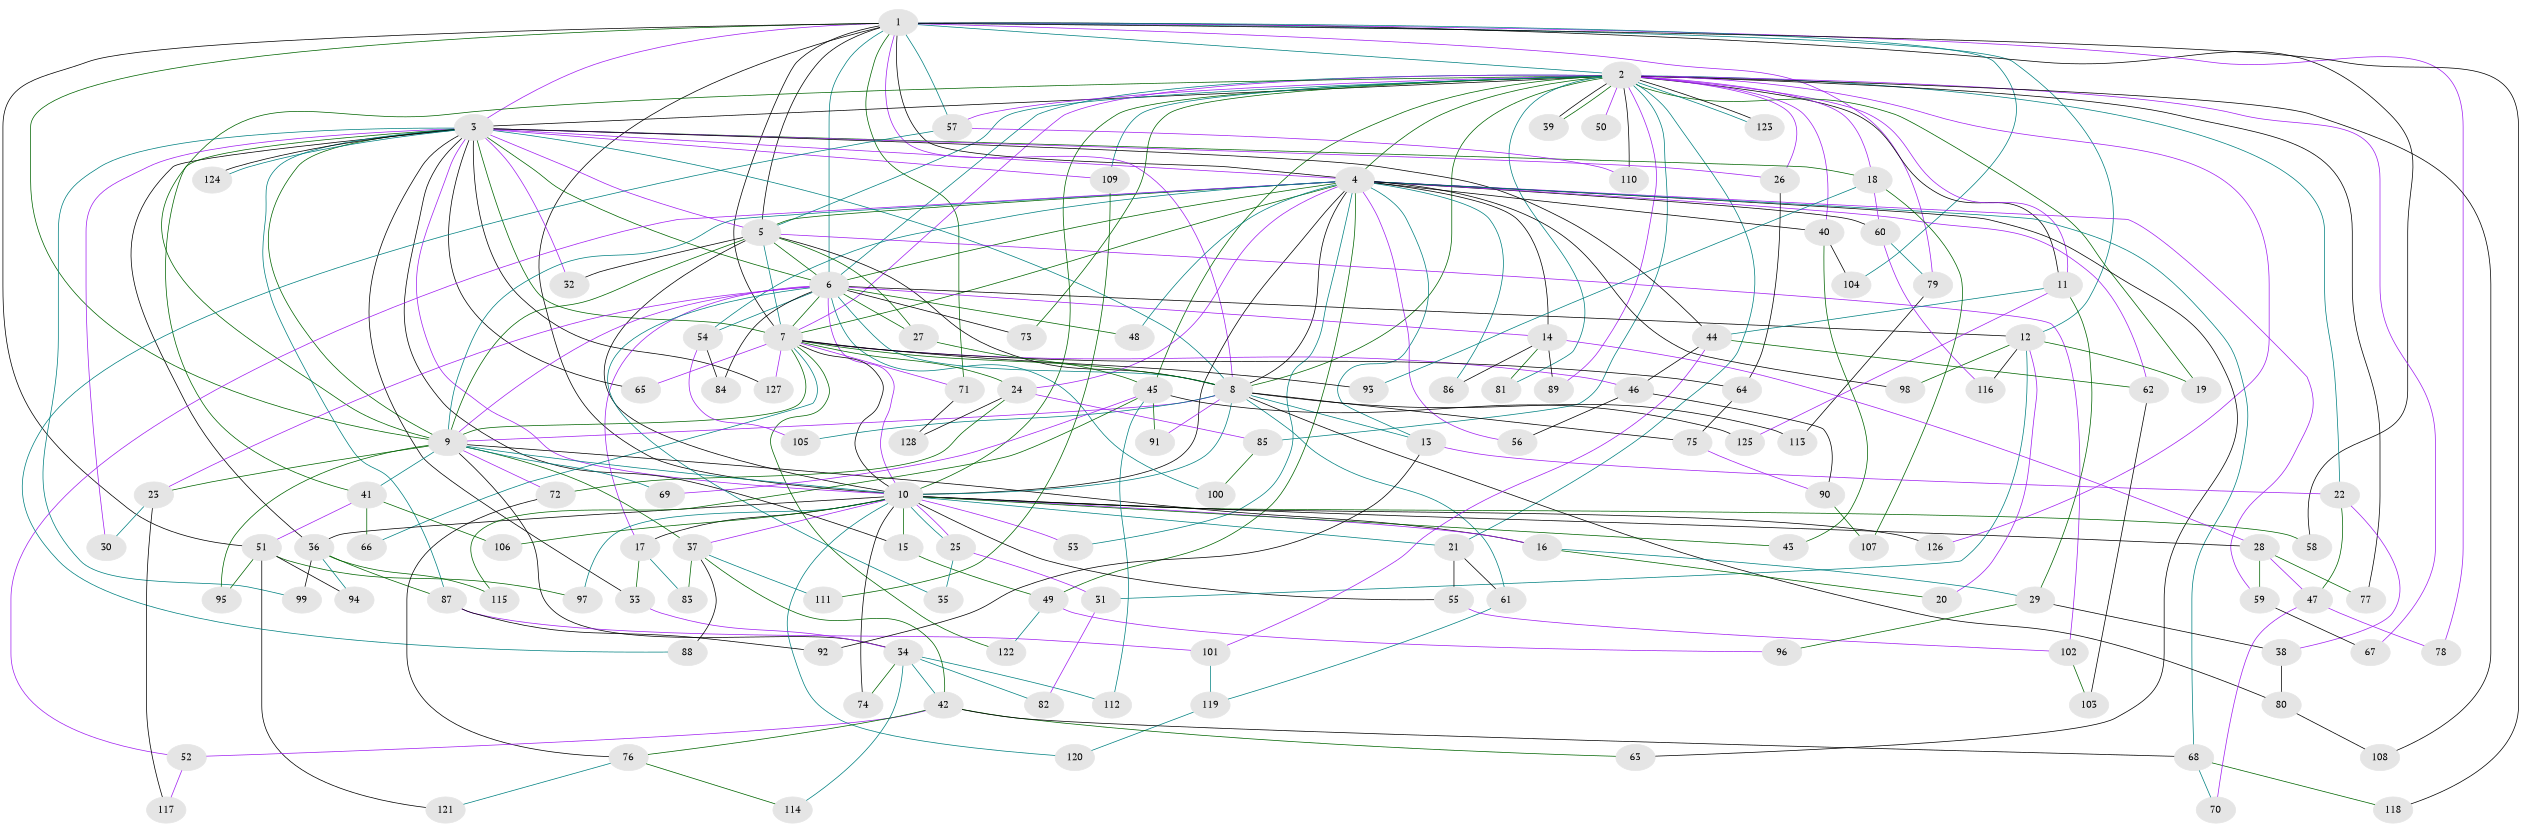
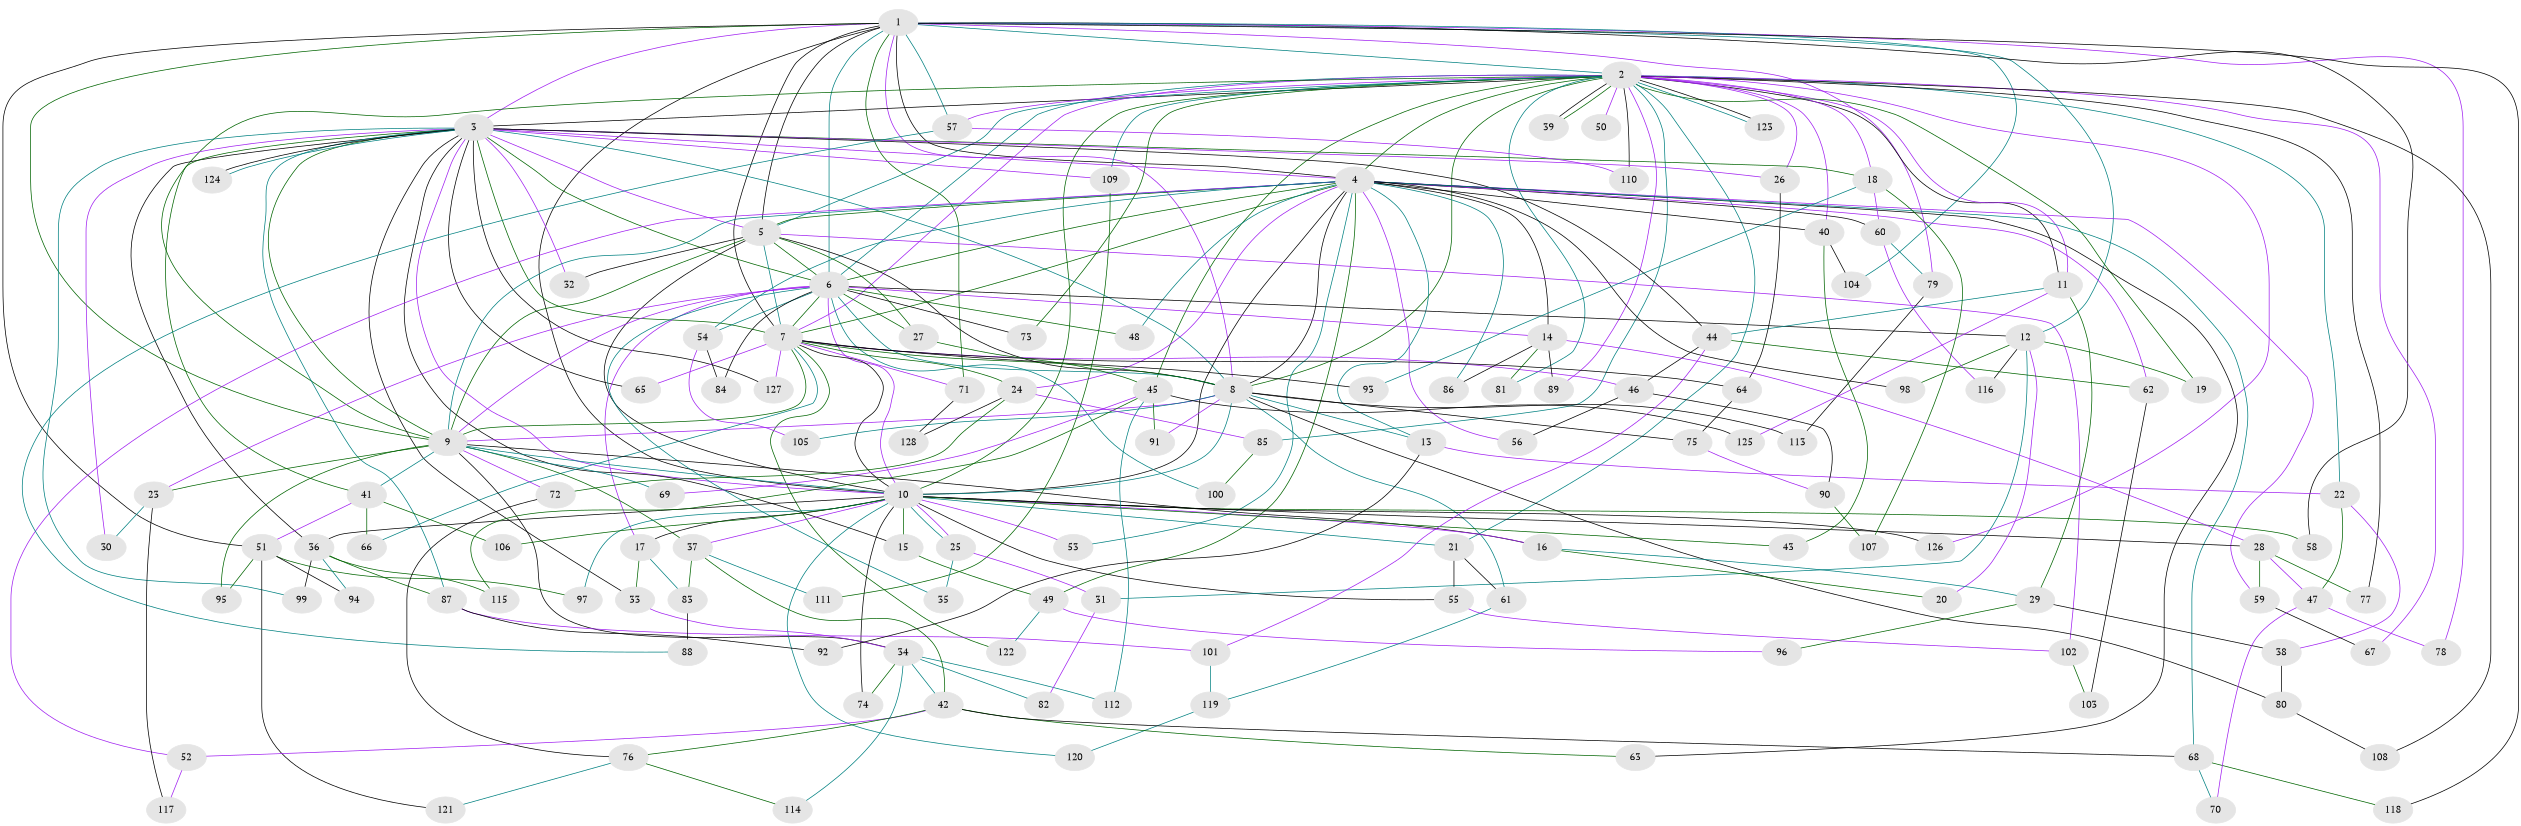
(716, 601) -> (688, 626)
